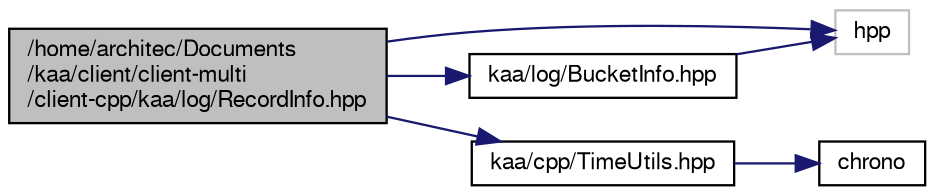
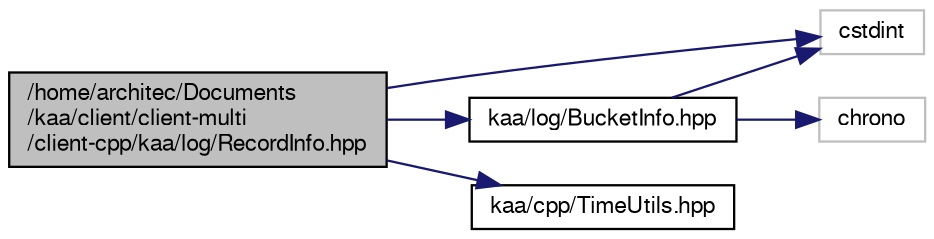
(872, 32) -> (872, 32)
(765, 163) -> (766, 120)
(872, 163) -> (872, 120)
